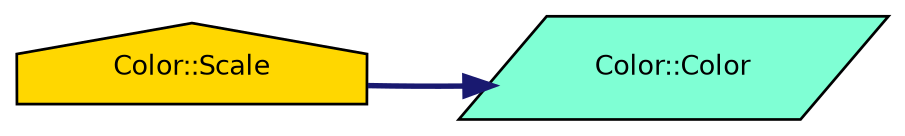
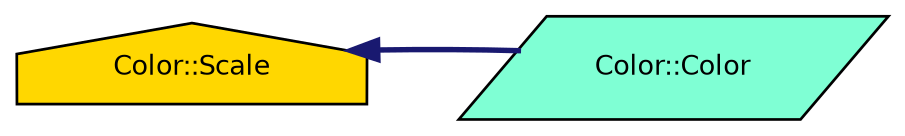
(416, 86) -> (450, 50)
